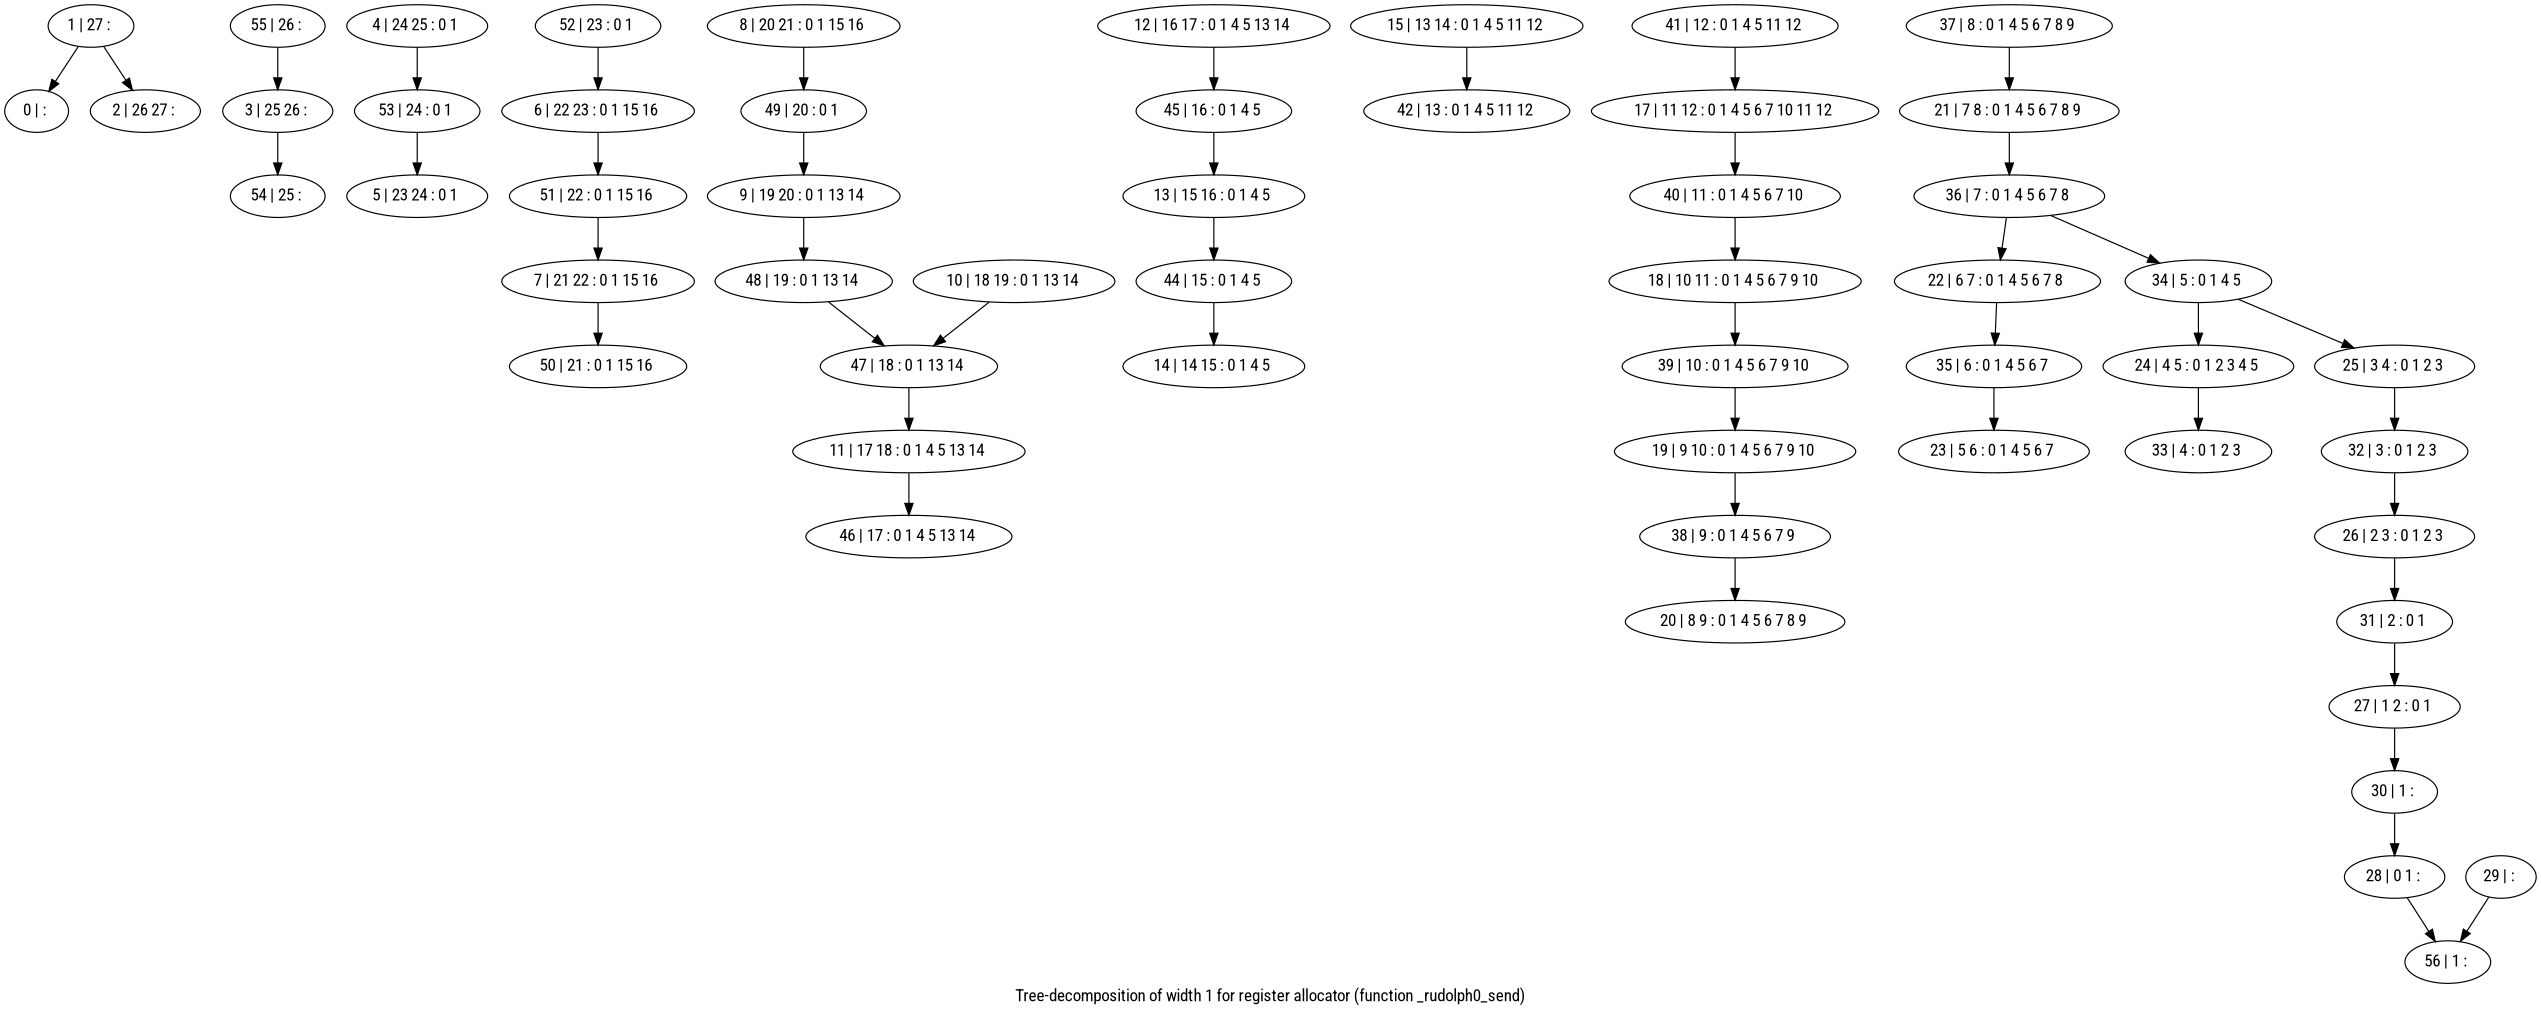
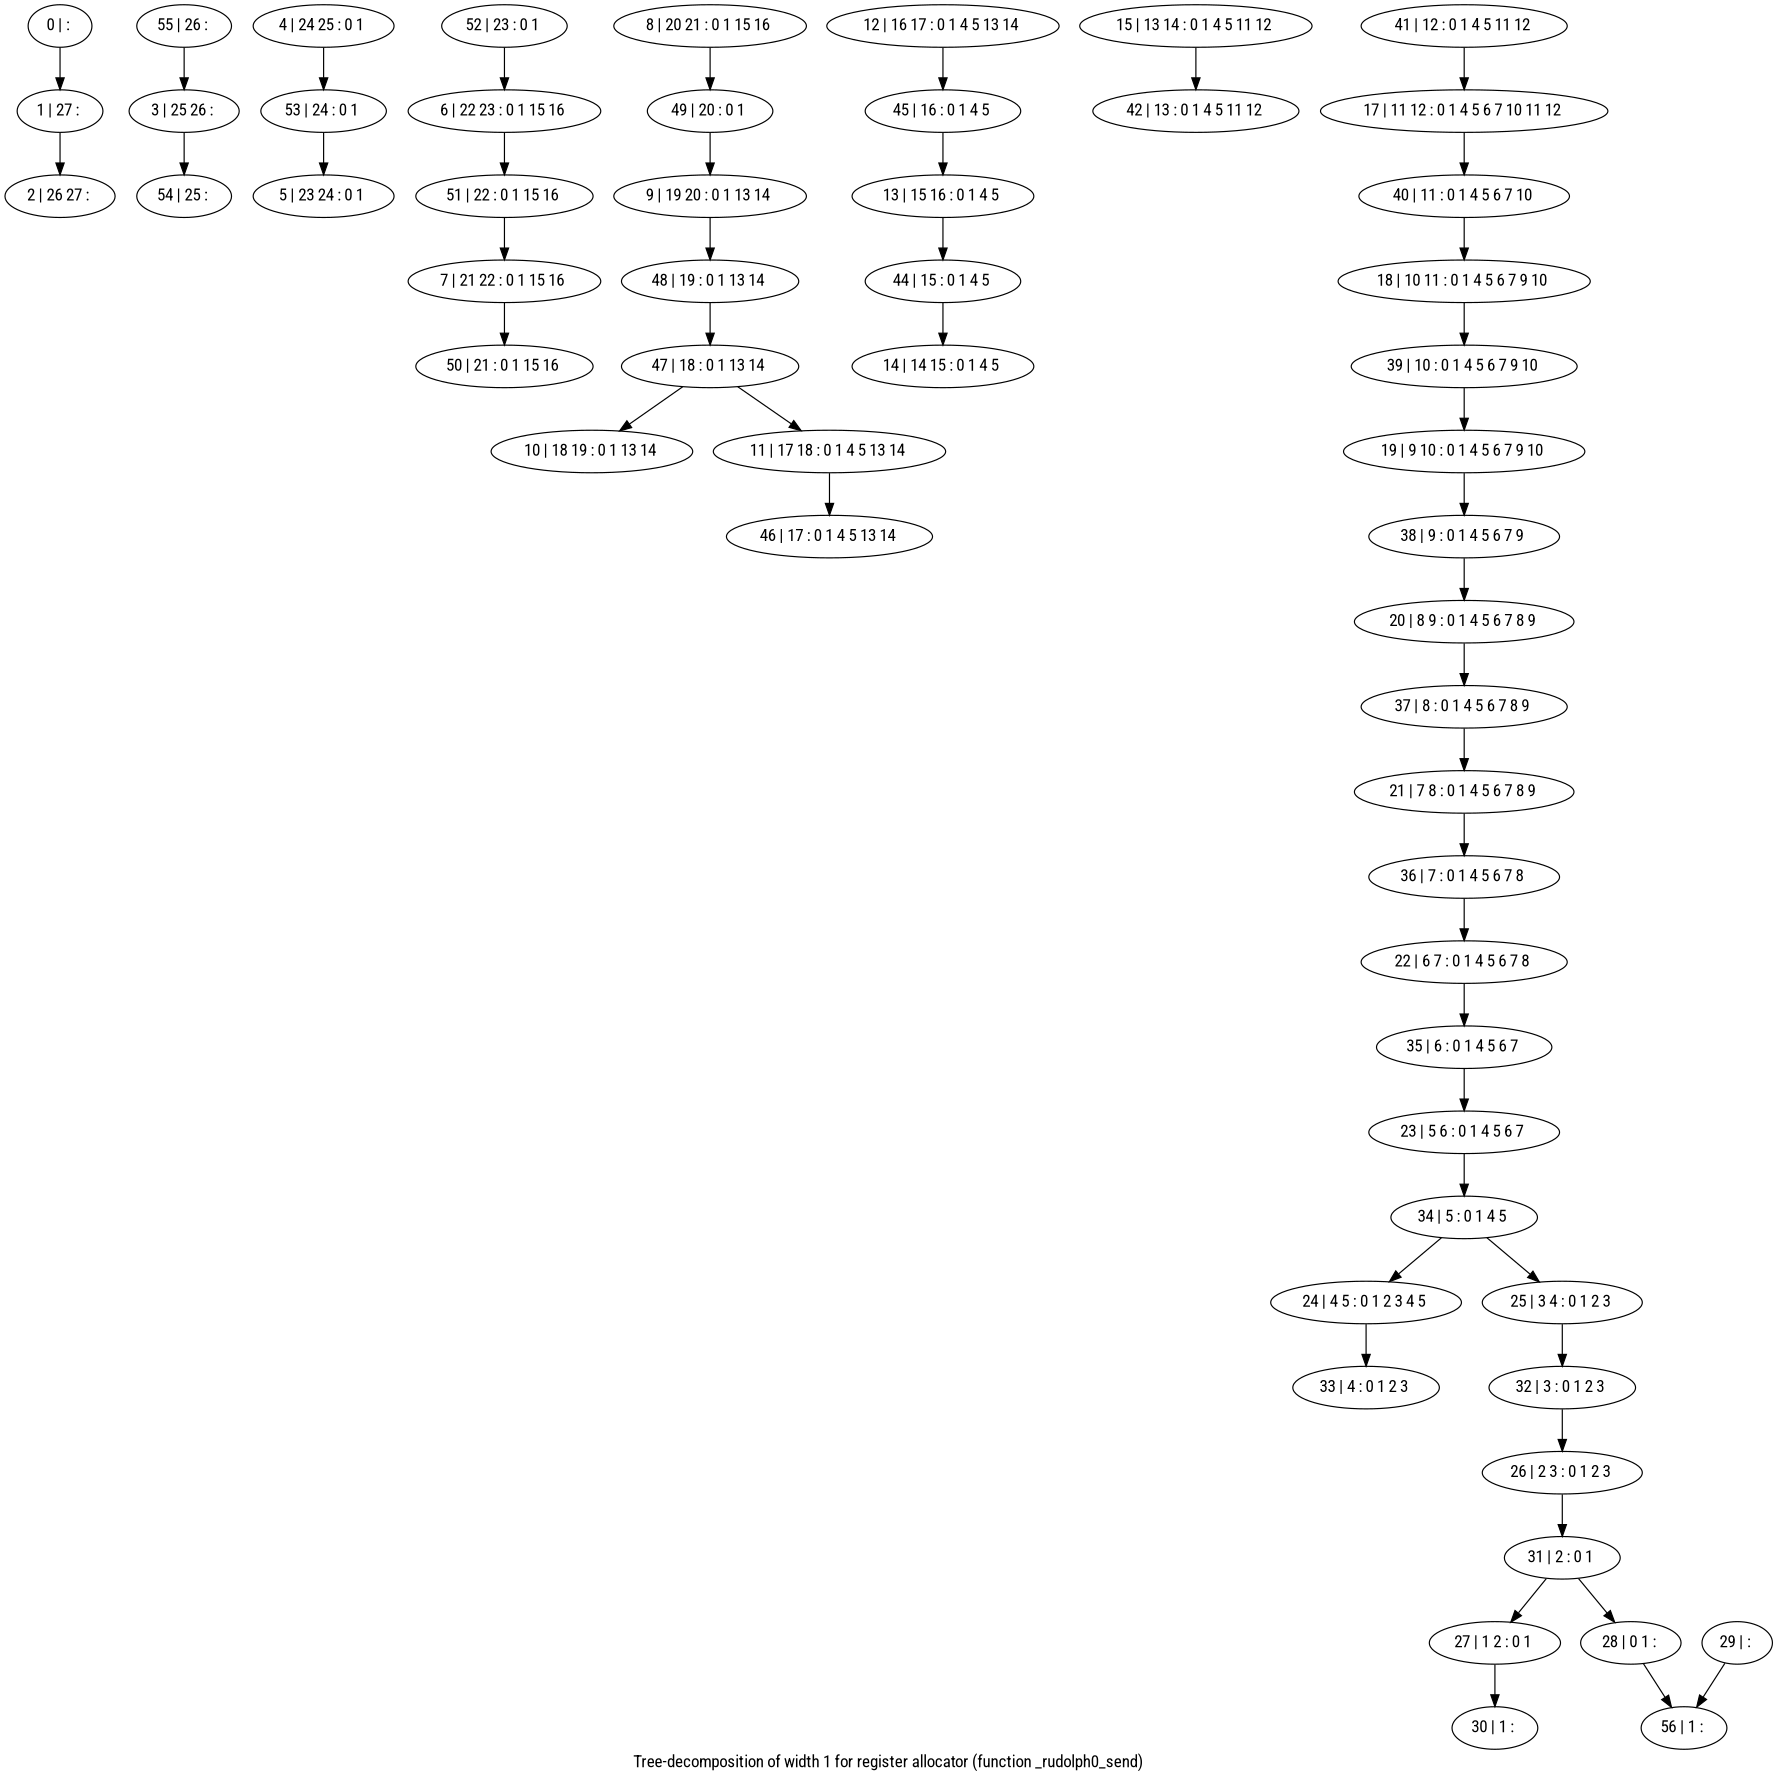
(67, 64) -> (60, 63)
(2100, 237) -> (1464, 1169)
(966, 320) -> (656, 405)
none -> (1464, 658)
(2395, 829) -> (1593, 1596)
